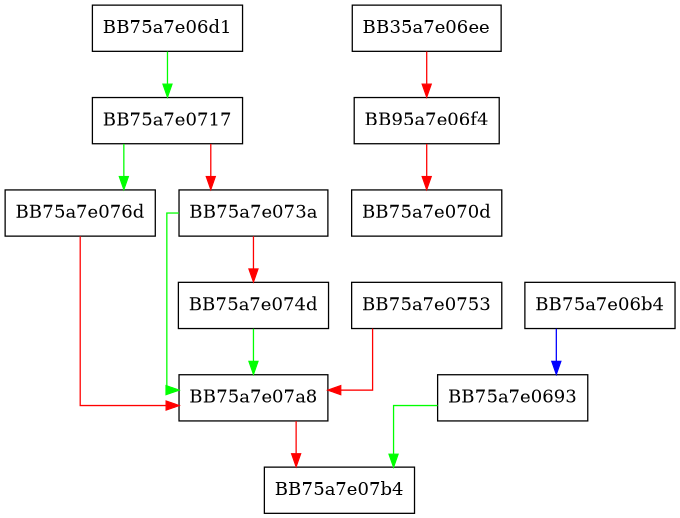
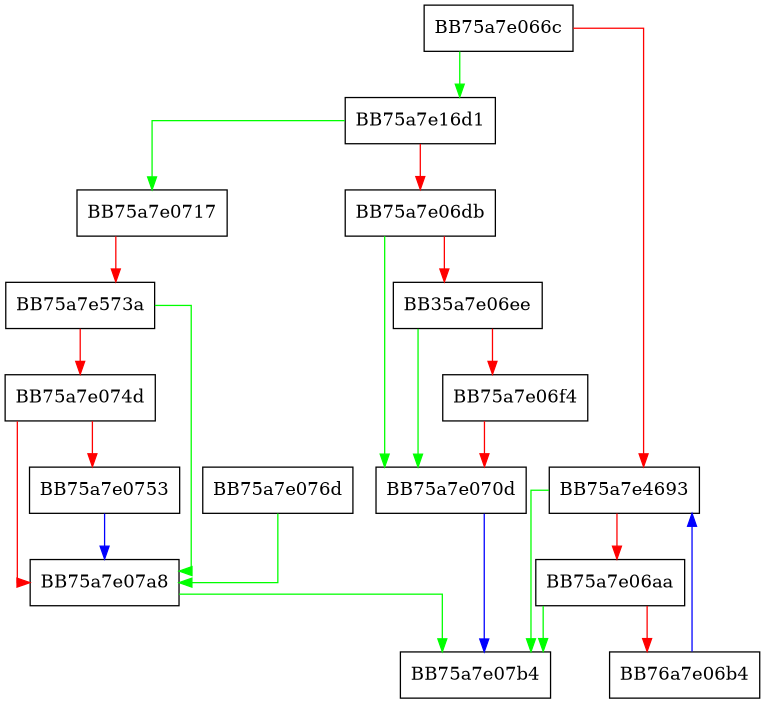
(167, 28) -> (420, 121)
none -> (499, 28)
(427, 121) -> (515, 398)
(124, 160) -> none
(253, 213) -> (80, 305)
none -> (420, 213)
(600, 305) -> (685, 675)
(253, 345) -> (17, 503)
(80, 364) -> (269, 583)
(373, 375) -> (105, 530)
none -> (418, 392)
(513, 398) -> (624, 490)
none -> (92, 437)
(296, 437) -> (333, 594)
none -> (484, 576)
none -> (610, 583)
